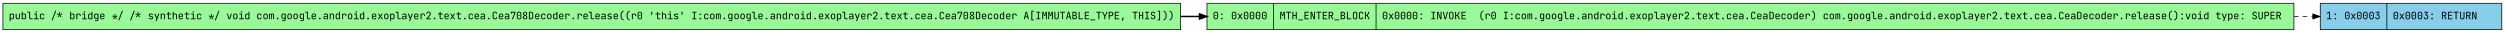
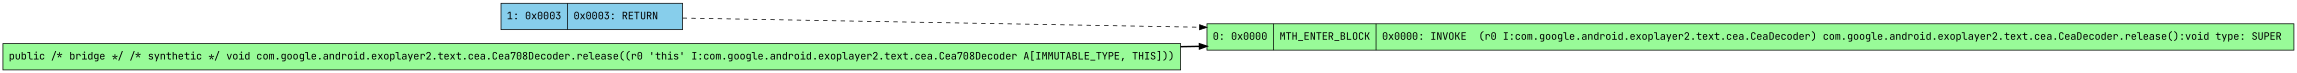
(2303, 16) -> (941, 23)
